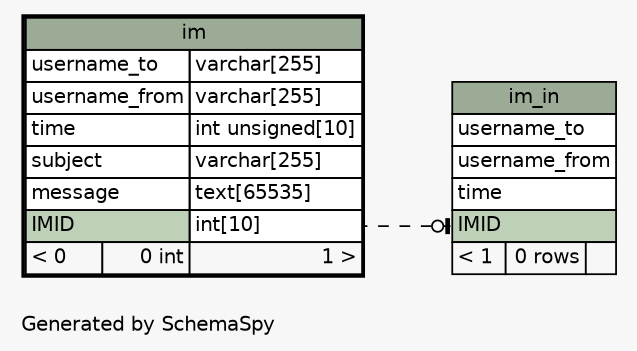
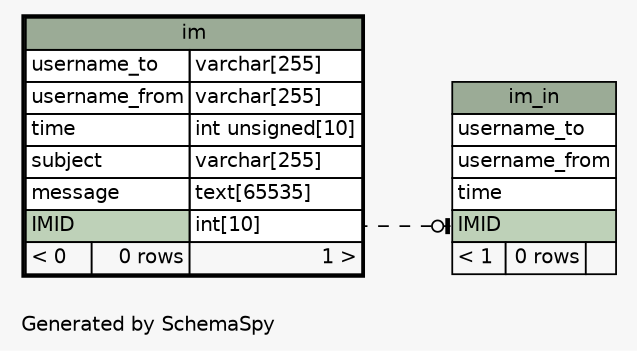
(162, 257) -> (151, 257)
